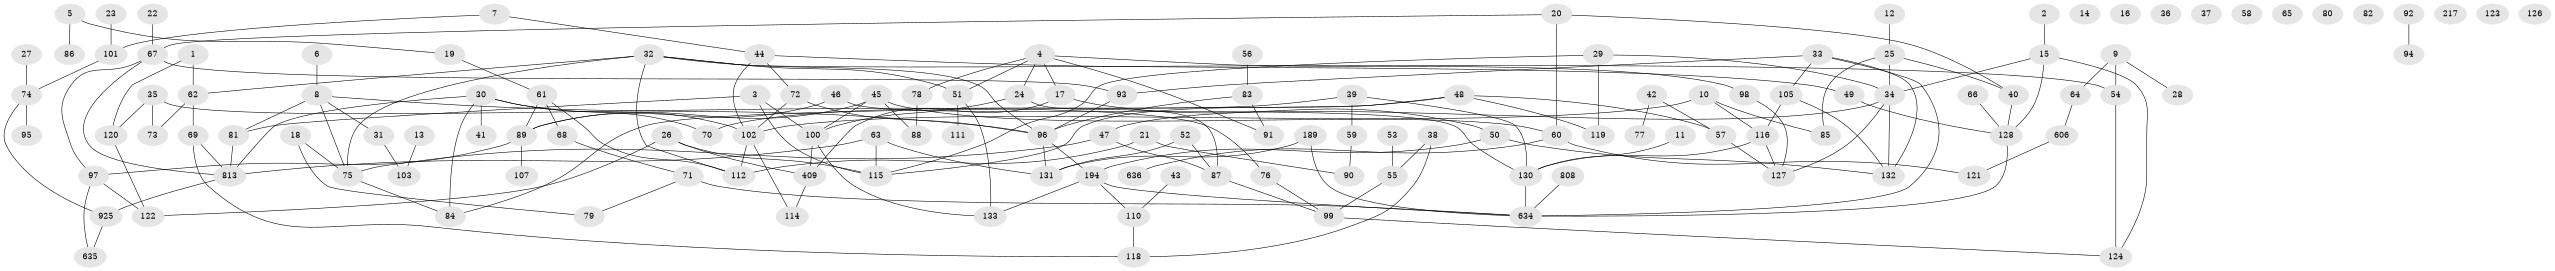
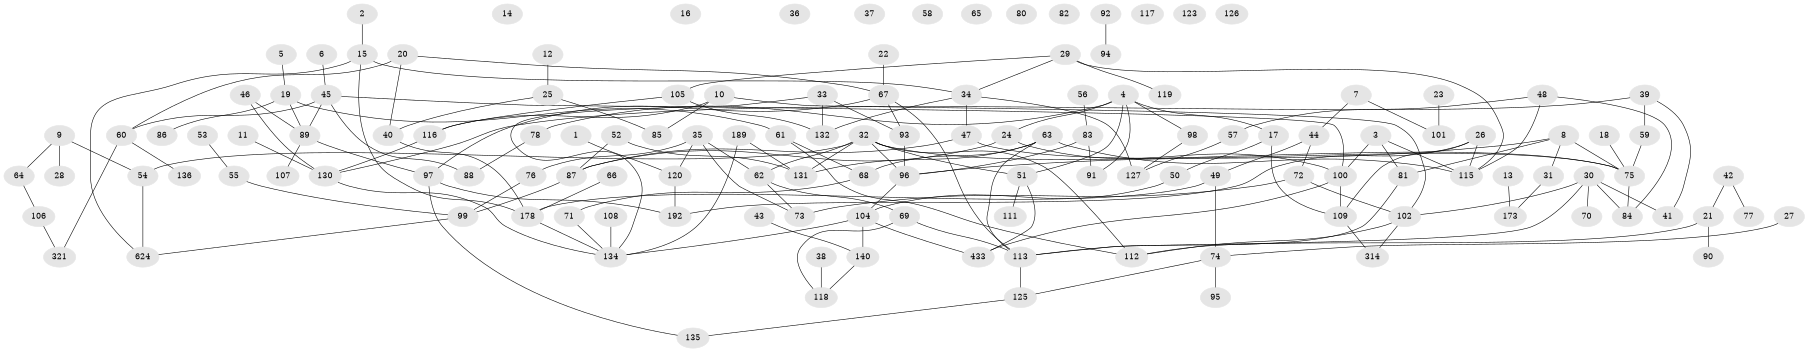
(2451, 14) -> (1148, 14)
(70, 34) -> (244, 111)
(317, 71) -> (324, 78)
(69, 75) -> (1216, 217)
(193, 75) -> (738, 162)
(1802, 75) -> (870, 68)
(1890, 77) -> none
(733, 93) -> none
(1027, 108) -> (1691, 149)
(1530, 112) -> none
(1686, 115) -> (1718, 196)
(532, 116) -> (295, 115)
(917, 120) -> (1049, 196)
(2006, 136) -> (528, 217)
(2062, 136) -> (39, 217)
none -> (956, 156)
(1045, 156) -> (833, 156)
(1351, 156) -> (1637, 156)
(1771, 156) -> none
(1412, 157) -> none
(1690, 159) -> none
(230, 176) -> (1020, 257)
(404, 176) -> (1510, 217)
(810, 176) -> (1340, 217)
(1092, 176) -> (863, 217)
(1134, 176) -> (184, 176)
(1568, 176) -> (611, 217)
(1974, 176) -> (60, 257)
(106, 217) -> (1020, 298)
(148, 217) -> (675, 217)
(589, 217) -> none
(792, 217) -> (1372, 257)
(990, 217) -> (978, 257)
(1134, 217) -> (863, 257)
(1526, 217) -> (611, 257)
(90, 257) -> (693, 338)
(2116, 257) -> (143, 257)
